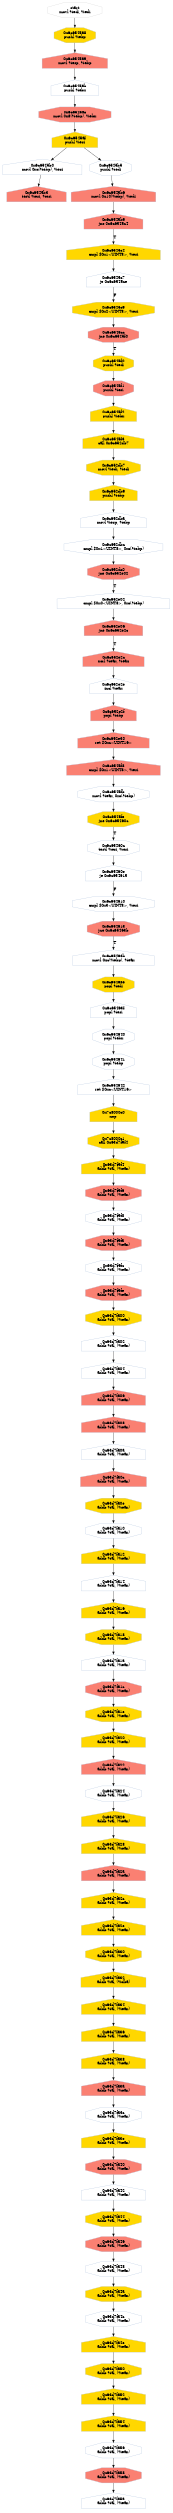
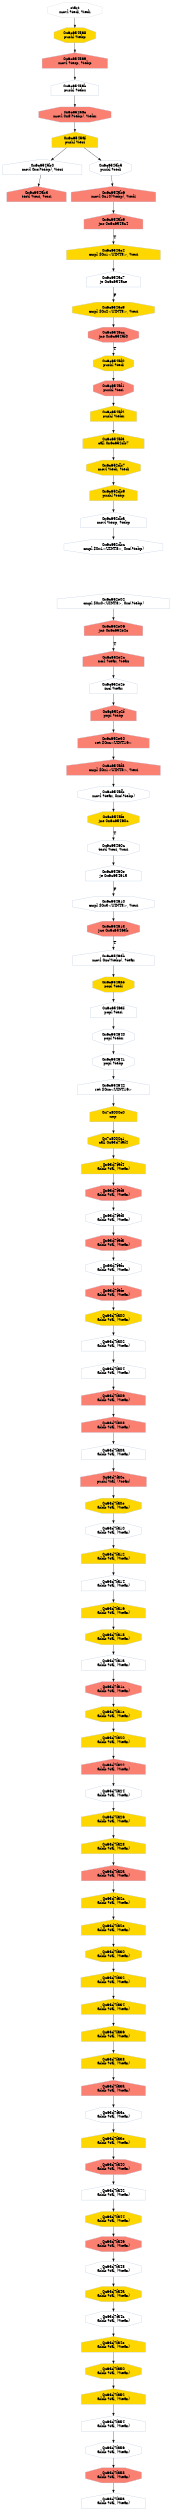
(113, 572) -> none
(113, 1480) -> (113, 1480)
(113, 1980) -> (113, 1980)
(113, 2424) -> (113, 2424)
